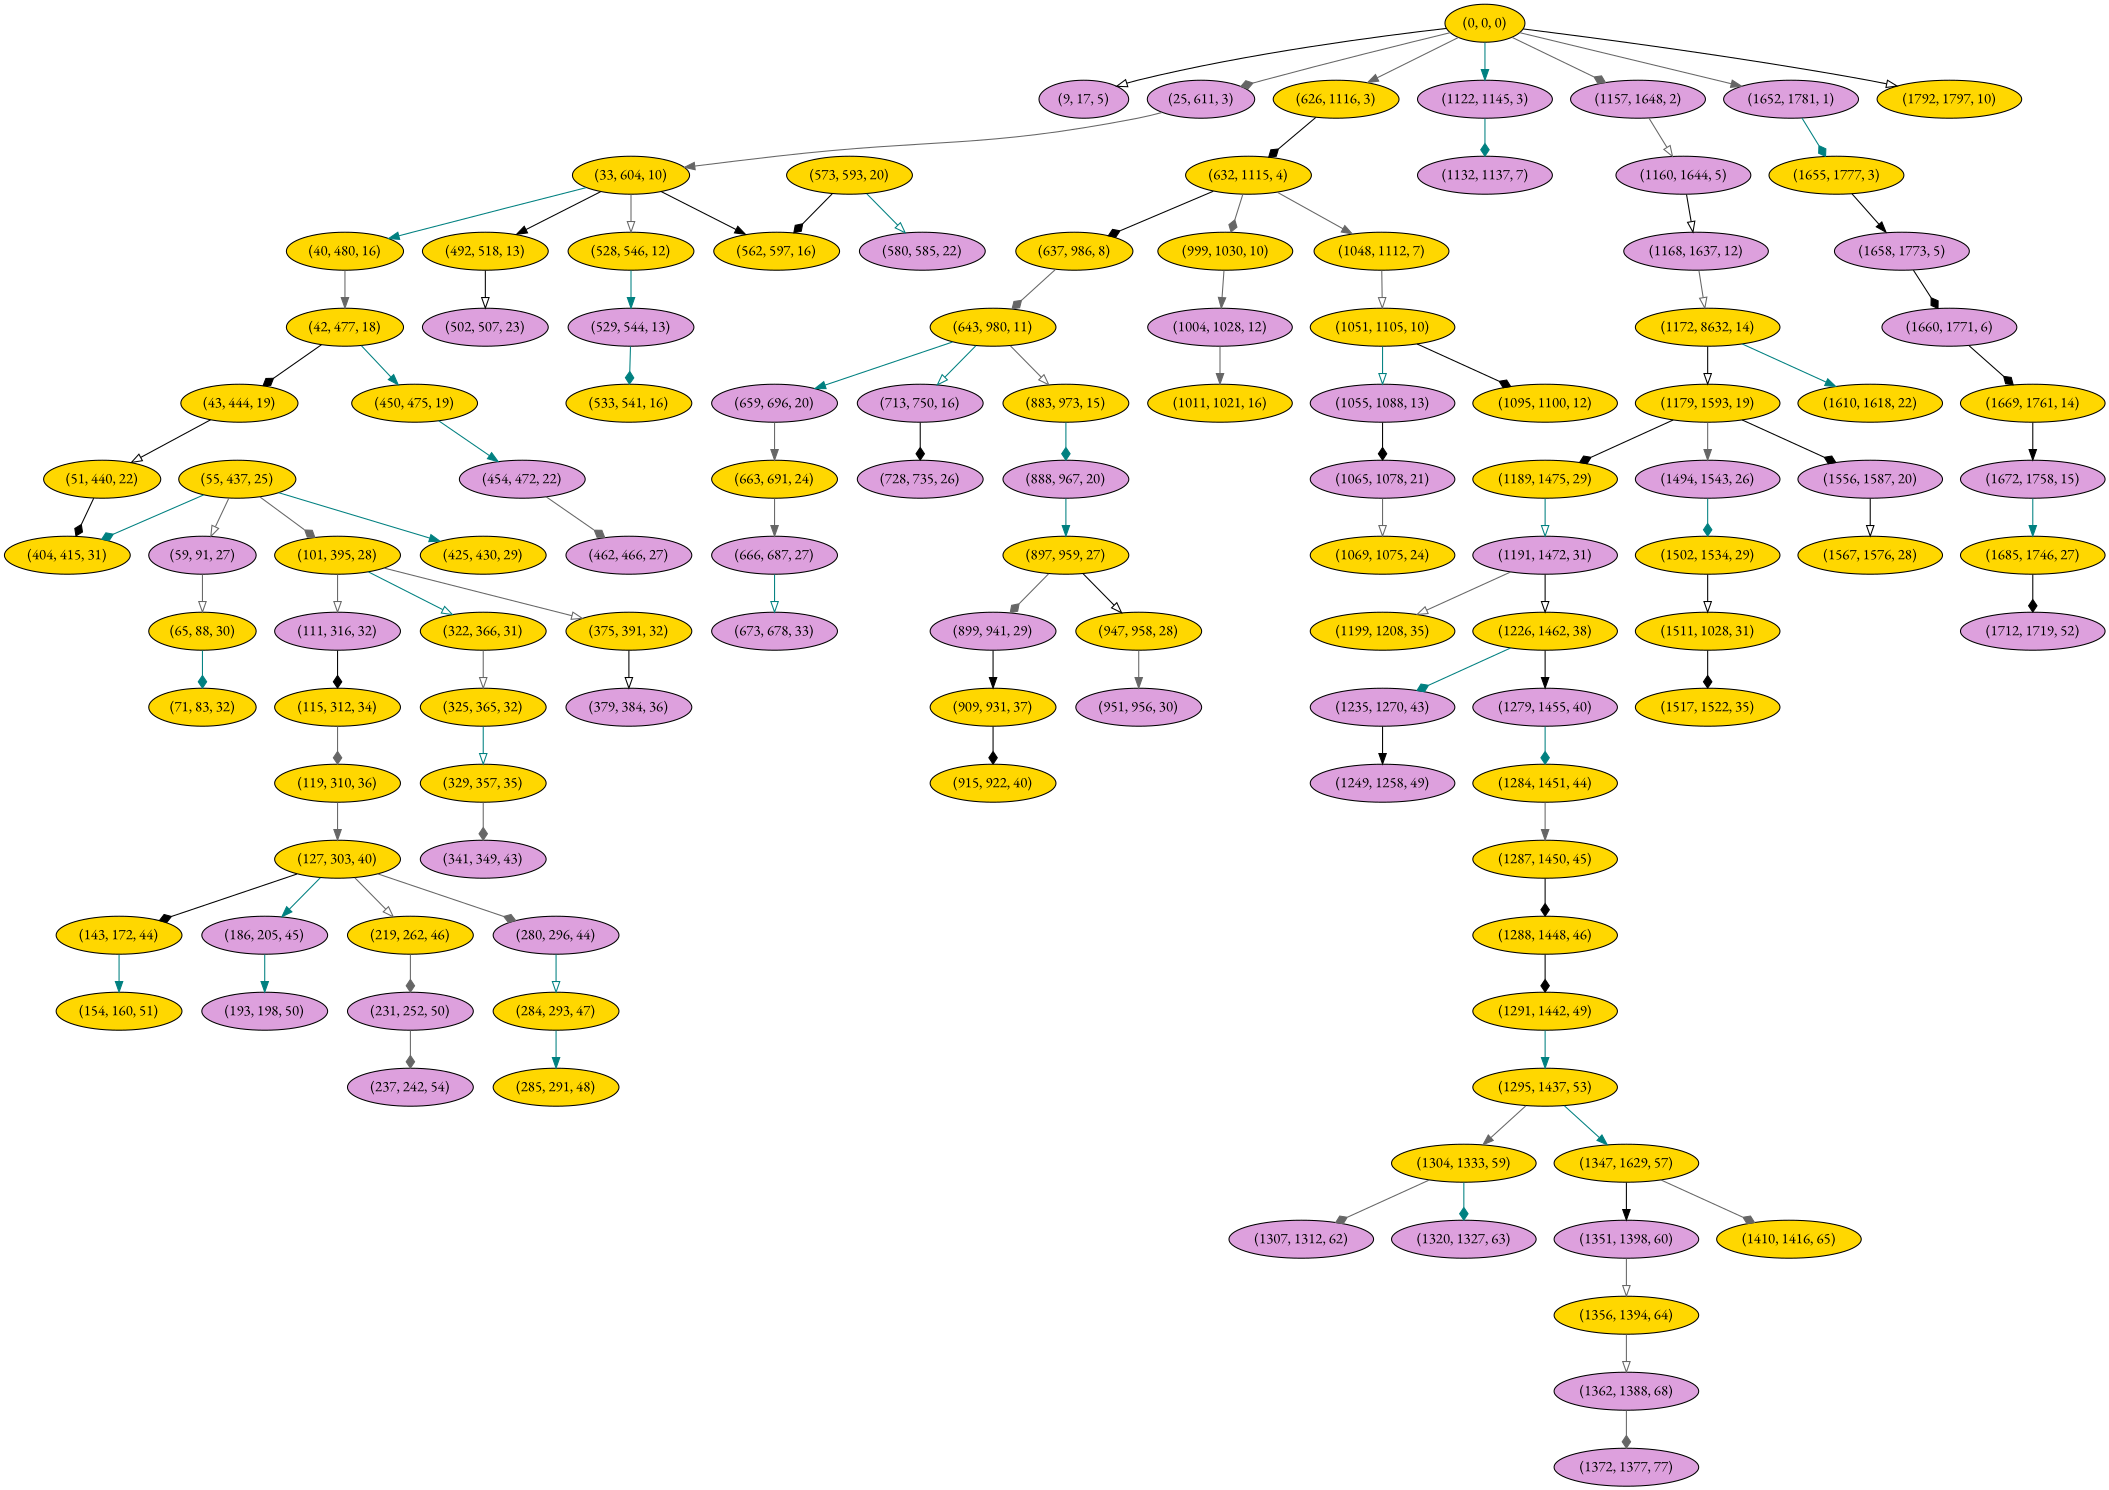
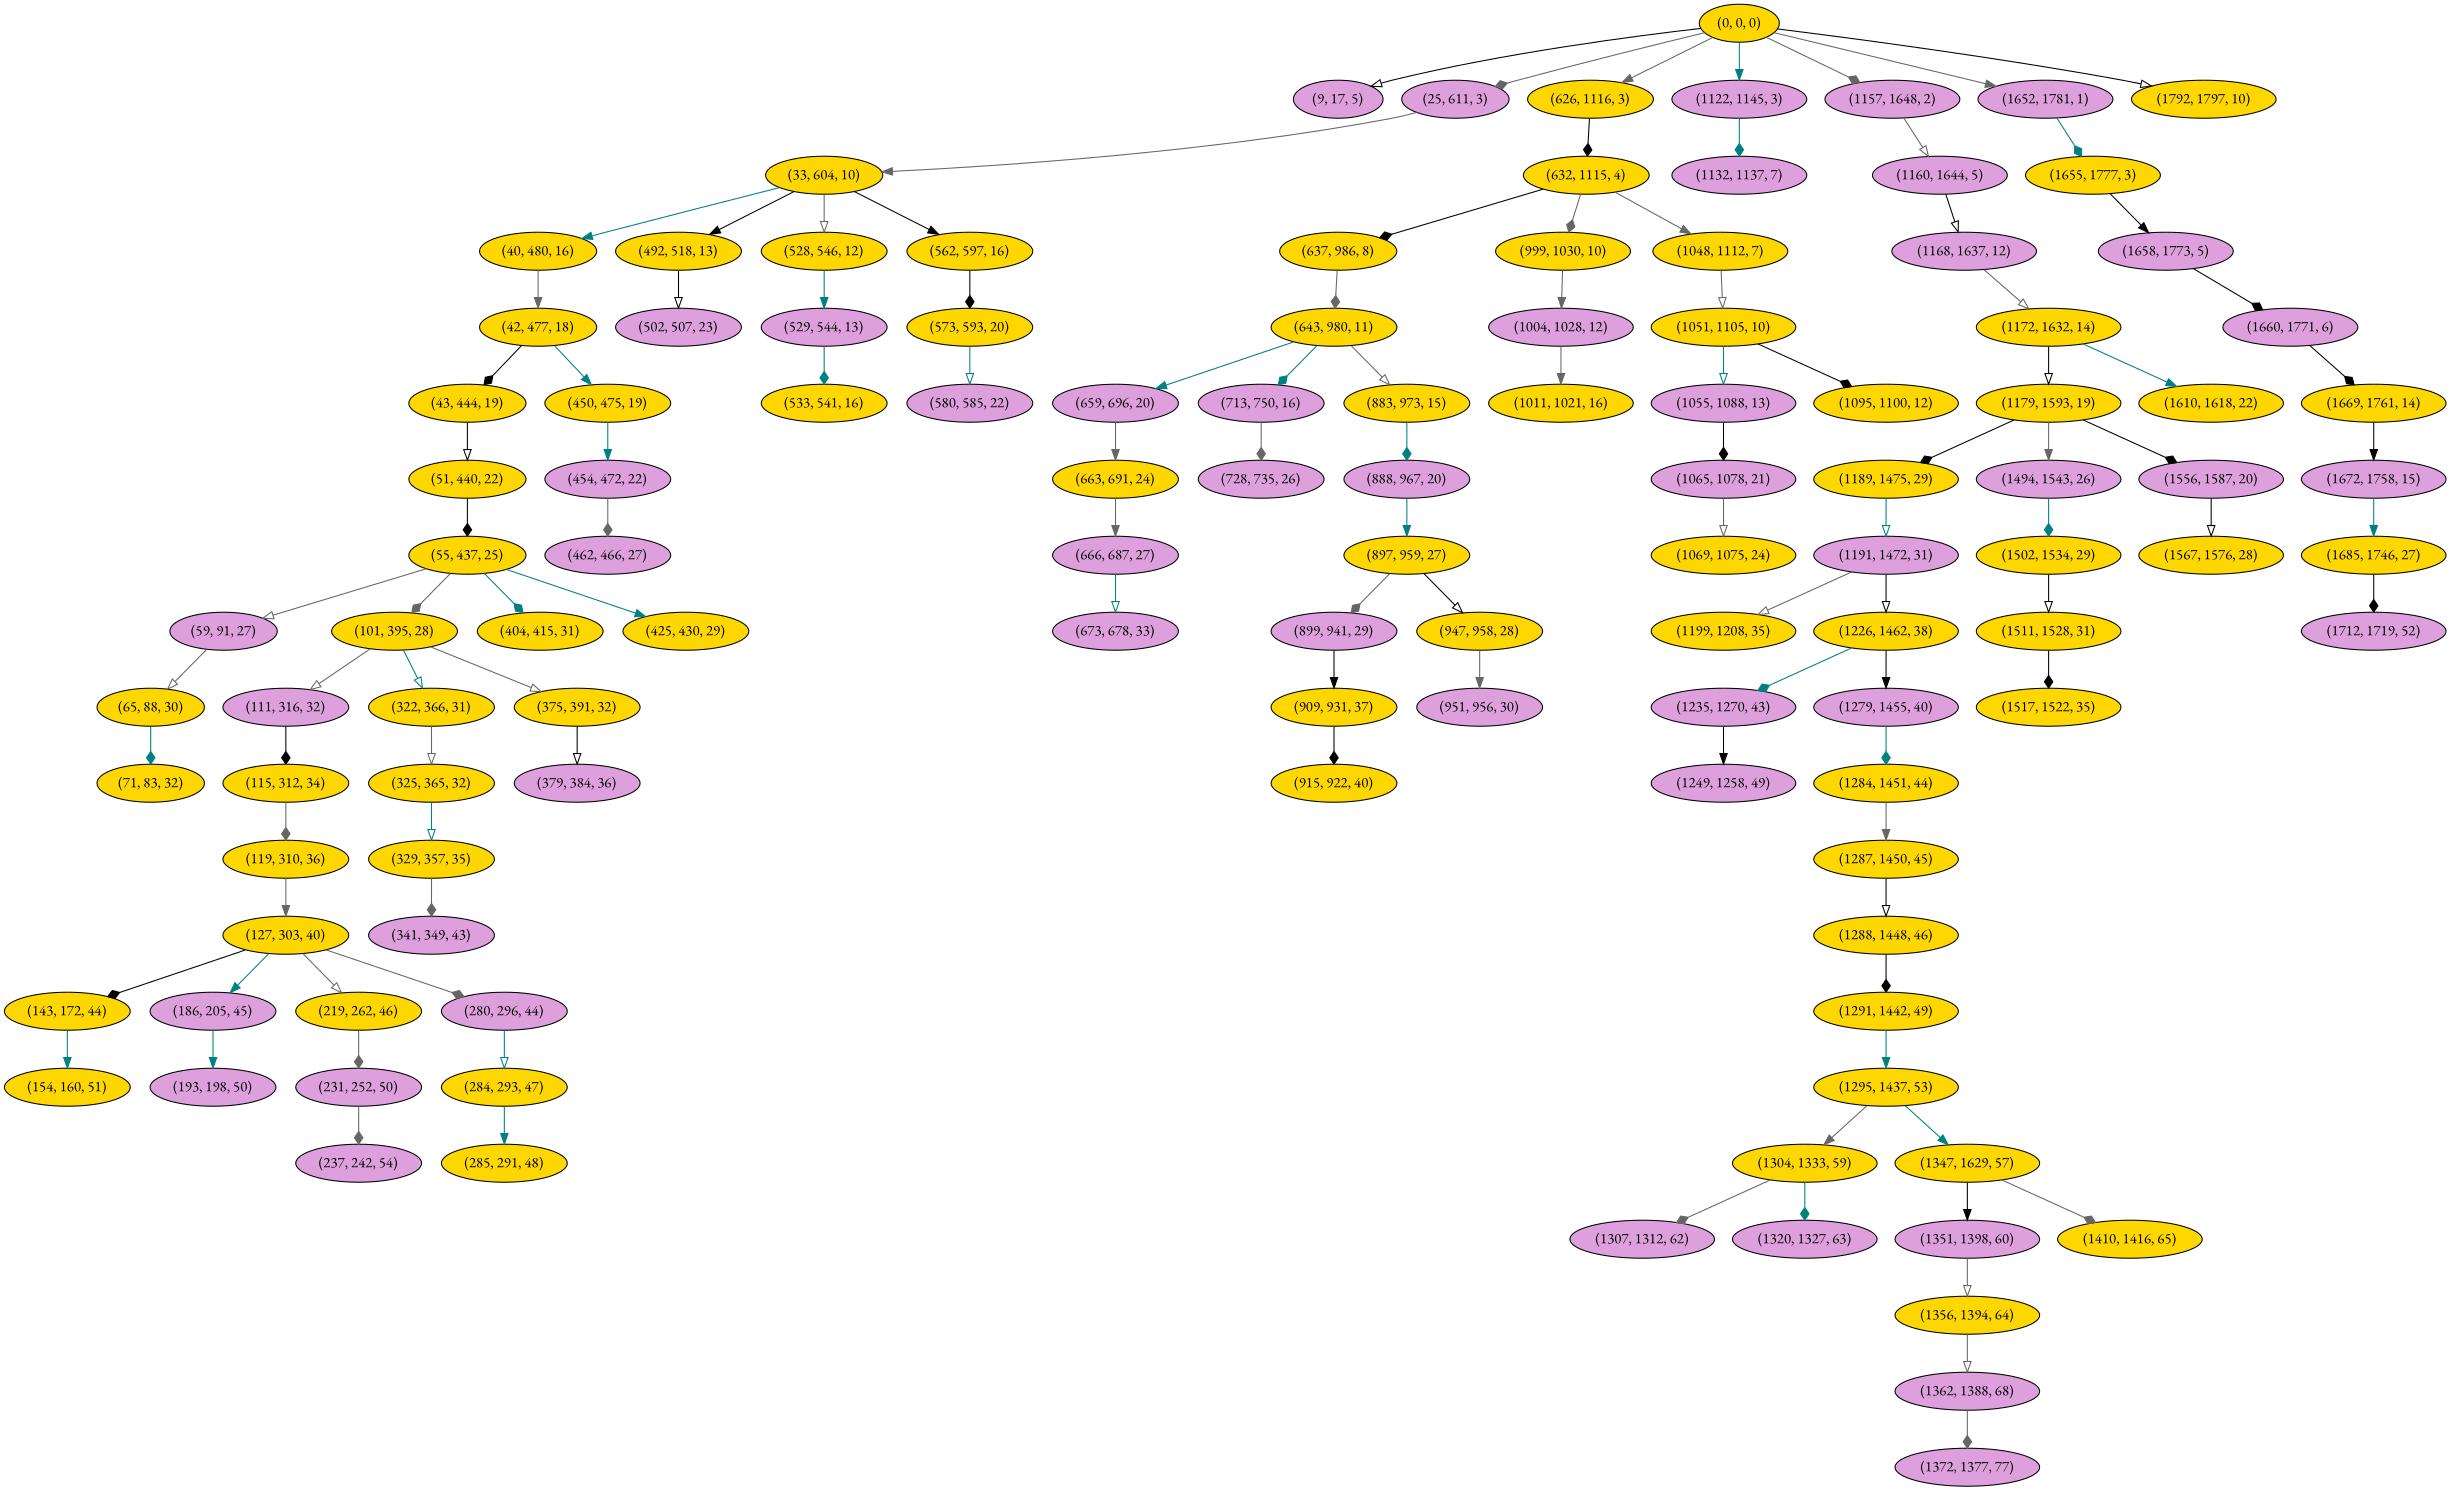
(817, 209) -> (970, 283)
(1708, 327) -> (2049, 327)
(960, 362) -> (1302, 361)
(920, 435) -> (1261, 435)
(88, 511) -> (467, 511)
(1708, 631) -> (2049, 631)
(1545, 891) -> (1886, 892)
